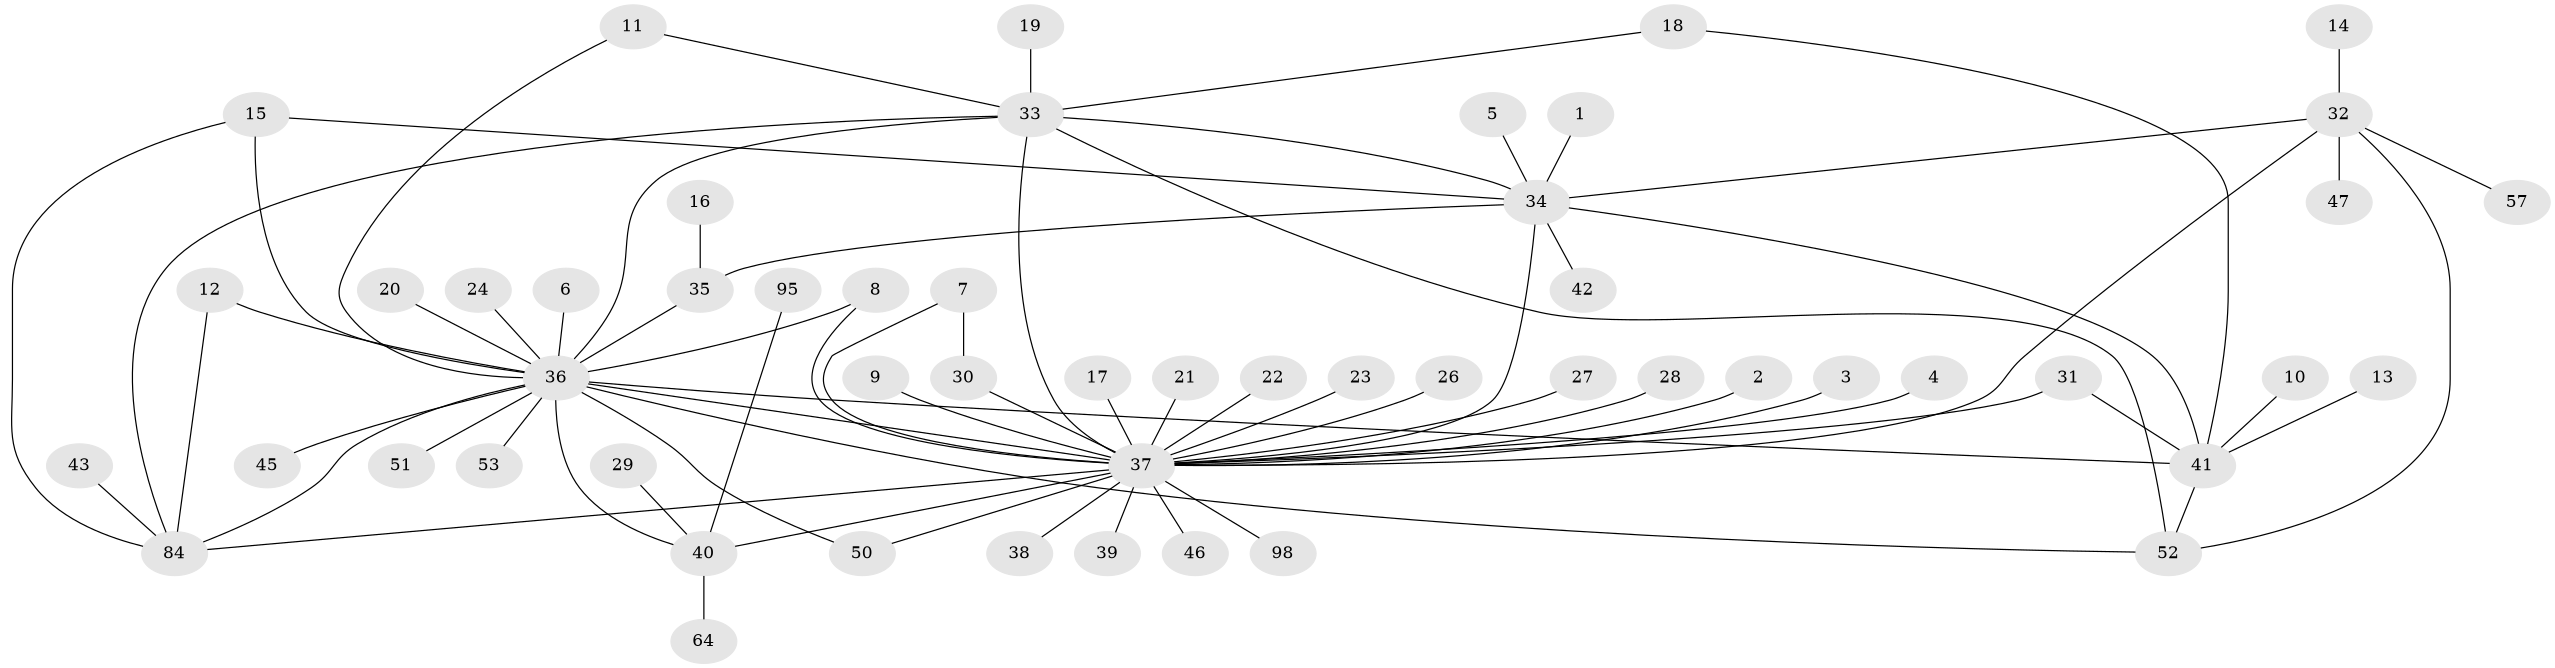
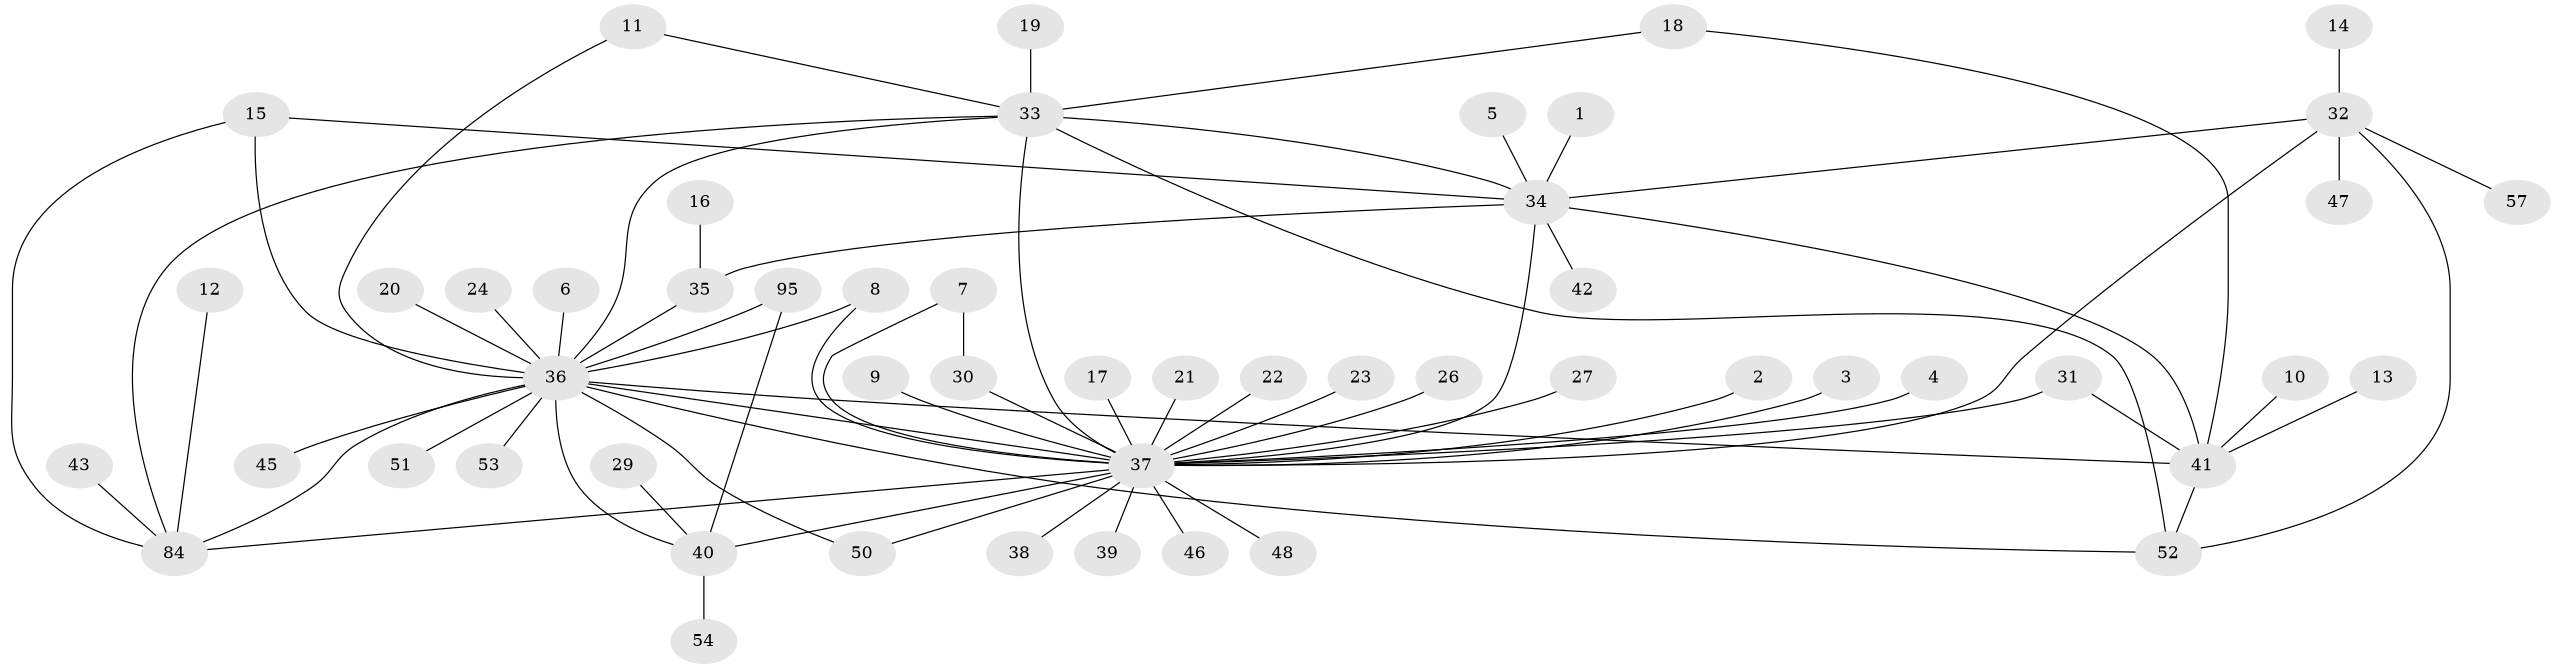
(314, 328) -> (675, 338)
(1671, 378) -> none
(1283, 554) -> (1283, 554)
(704, 641) -> (704, 641)
